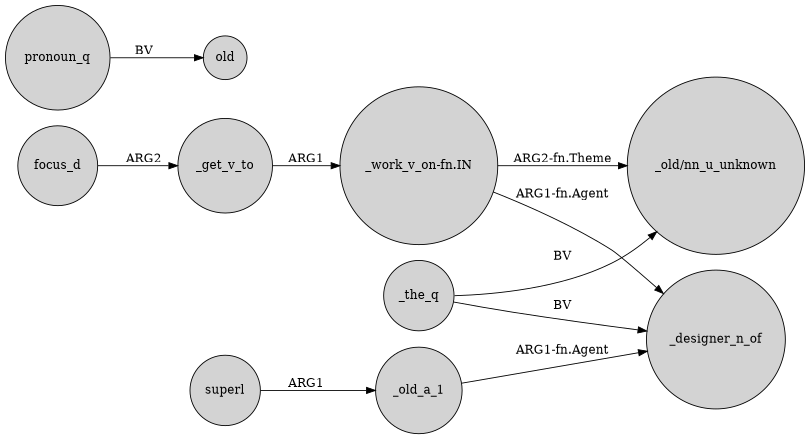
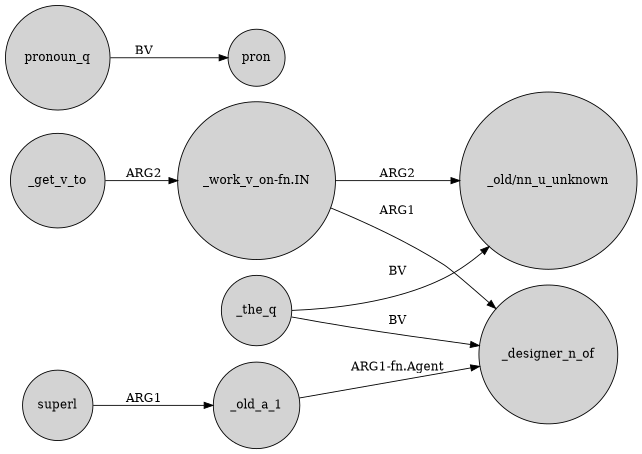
(225, 58) -> (257, 58)
(306, 159) -> (144, 174)
(563, 159) -> (398, 174)
(58, 166) -> none
(563, 194) -> (398, 211)
